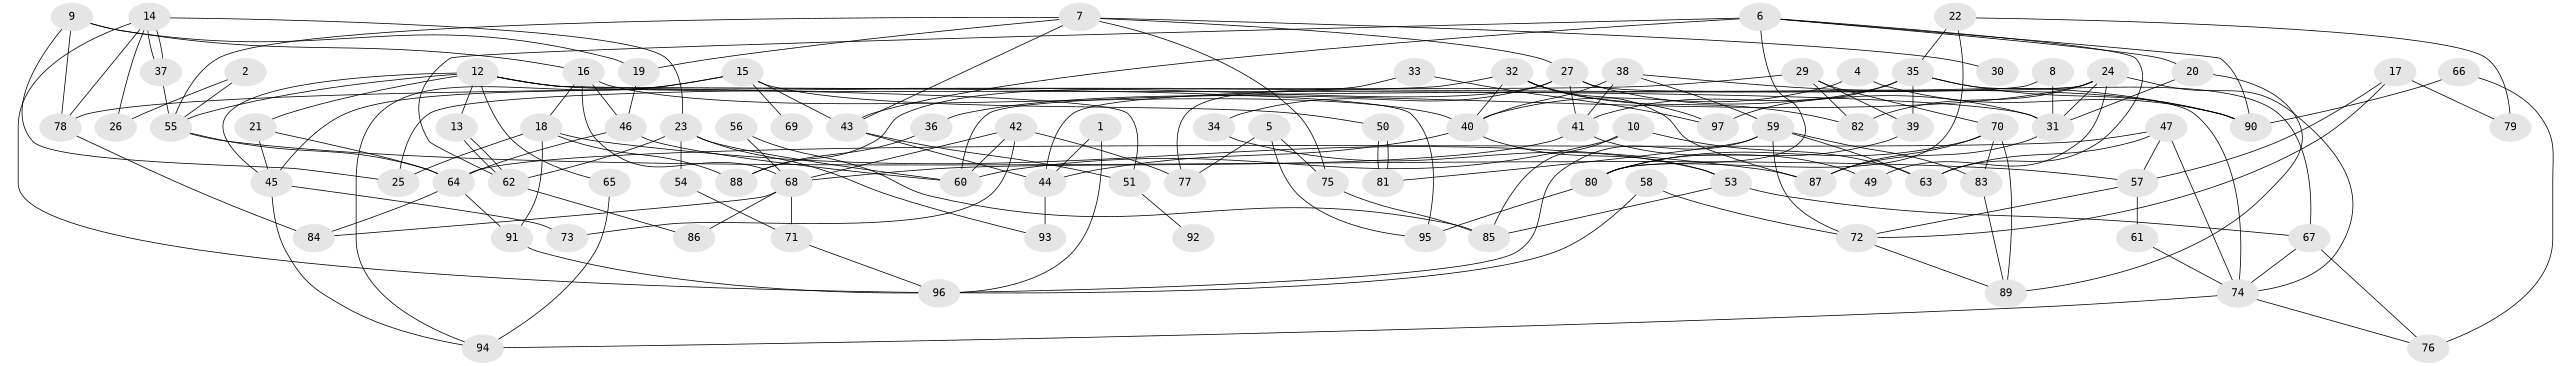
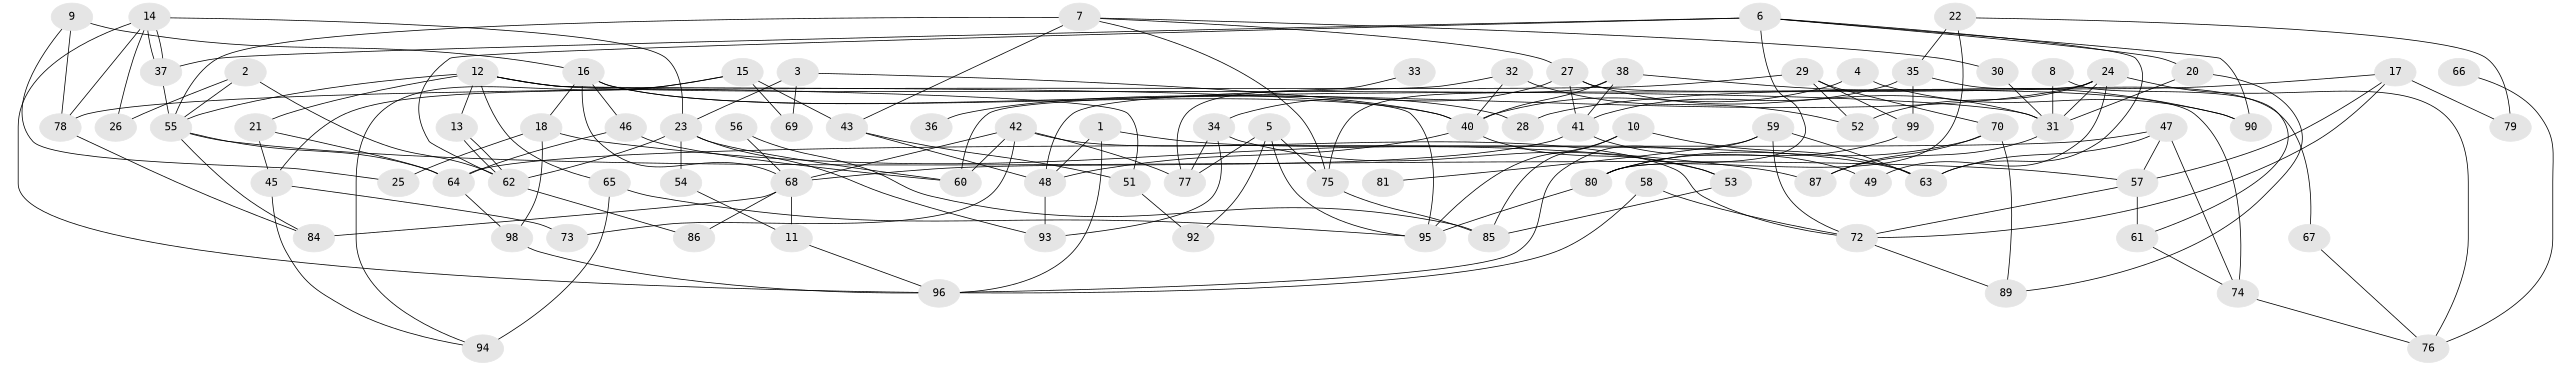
(1299, 52) -> (647, 43)
(639, 72) -> none
none -> (798, 72)
(303, 85) -> none
(1201, 89) -> (2288, 132)
(2084, 96) -> none
(1700, 97) -> (1449, 94)
(2378, 98) -> none
none -> (2032, 107)
(1672, 123) -> none
(1383, 127) -> none
none -> (1523, 127)
(1718, 127) -> none
(1858, 127) -> (1858, 127)
(1913, 127) -> (1913, 127)
(2316, 133) -> (2404, 96)
none -> (372, 140)
none -> (1445, 142)
none -> (1516, 147)
none -> (1199, 155)
(1364, 168) -> (1491, 179)
(736, 183) -> none
(1045, 183) -> (1045, 183)
(1981, 183) -> none
none -> (1243, 189)
none -> (1199, 206)
(385, 213) -> (235, 190)
(2019, 216) -> none
none -> (1015, 220)
(512, 238) -> (512, 238)
(792, 238) -> (792, 238)
(2274, 266) -> none
(1361, 331) -> none
